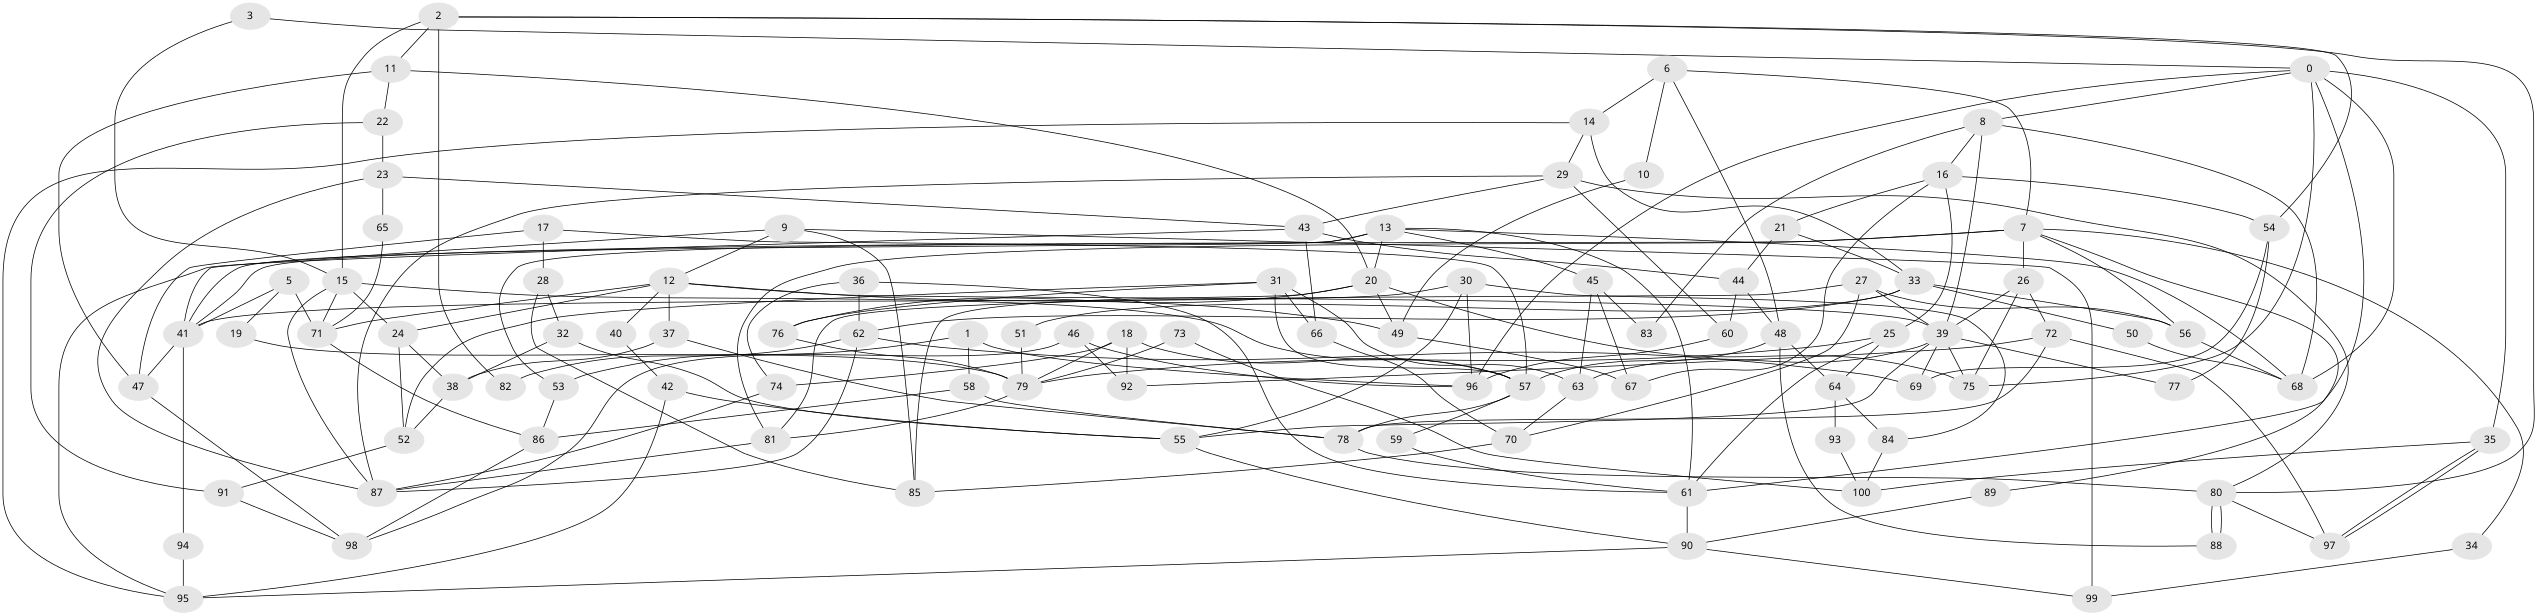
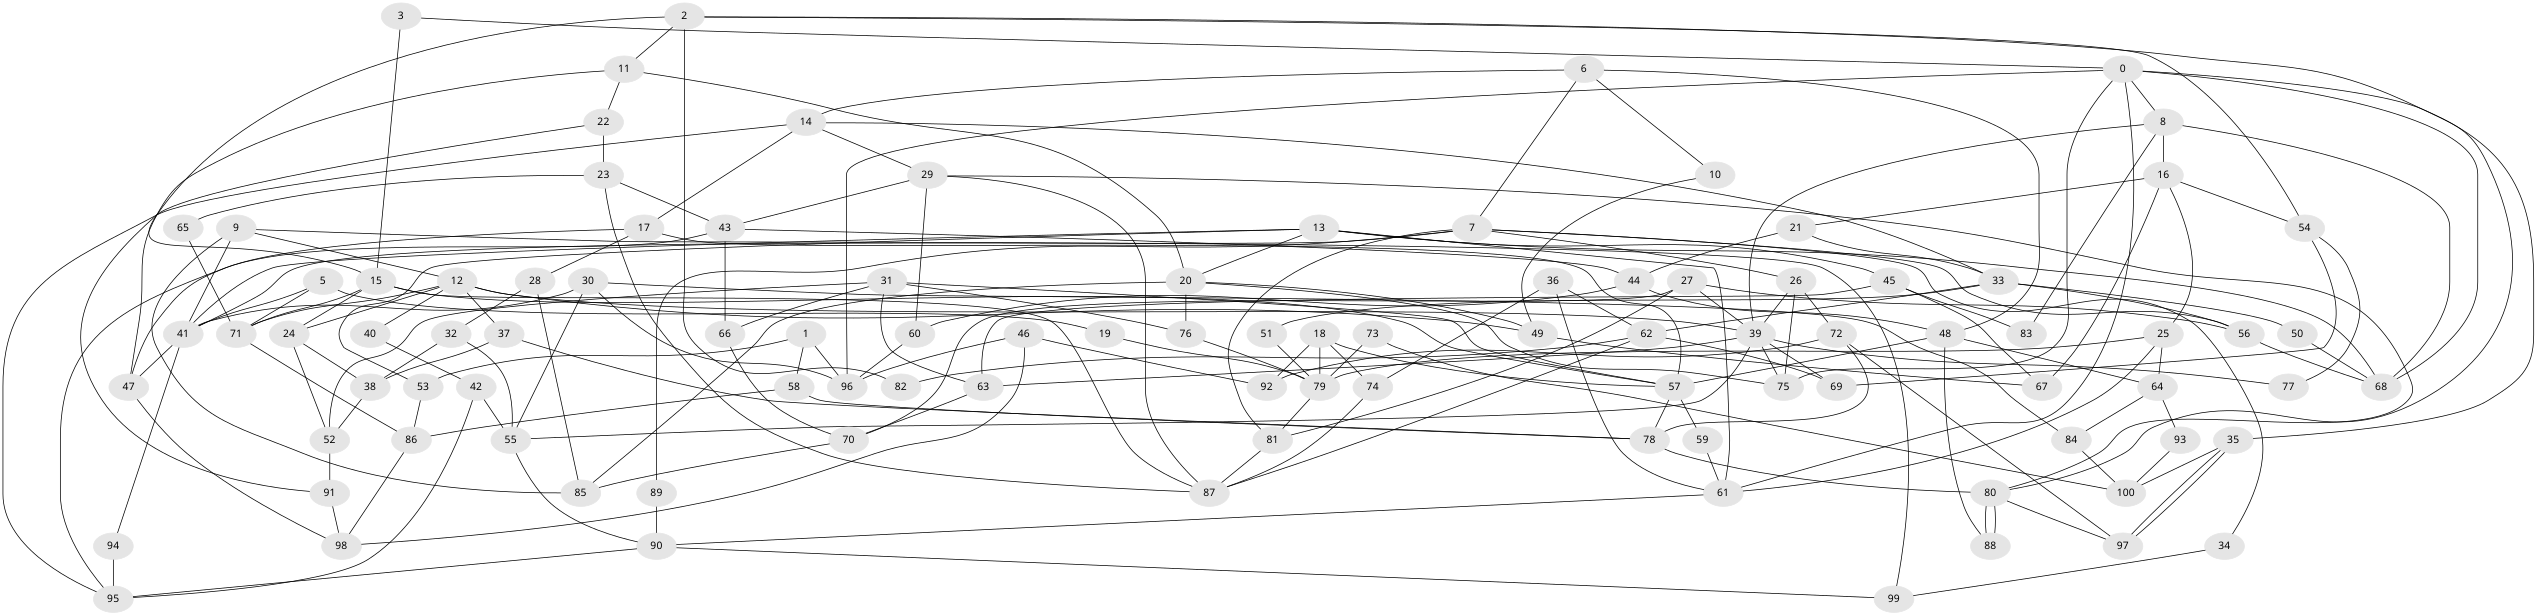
none -> (725, 175)
